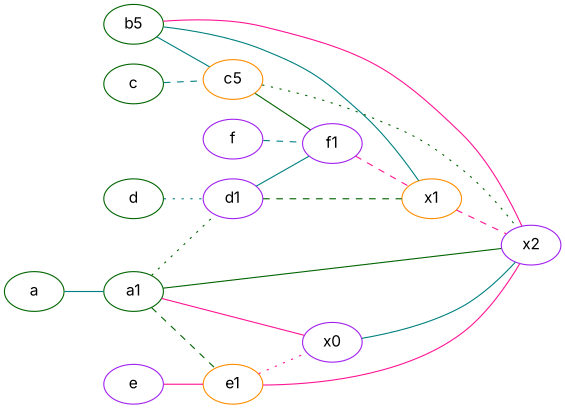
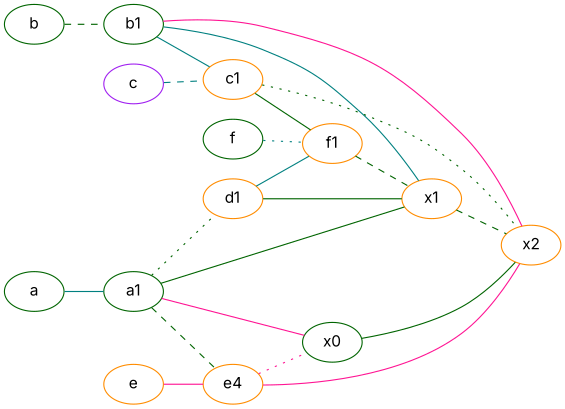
none -> (34, 24)
(134, 24) -> (134, 24)
(233, 80) -> (233, 80)
(134, 84) -> (134, 84)
(233, 139) -> (233, 139)
(283, 141) -> (283, 141)
(332, 144) -> (332, 144)
(382, 171) -> (382, 171)
(134, 199) -> none
(233, 199) -> (233, 199)
(332, 199) -> (332, 199)
(481, 222) -> (481, 222)
(531, 245) -> (531, 245)
(332, 268) -> (283, 245)
(446, 315) -> (446, 315)
(332, 342) -> (332, 342)
(134, 384) -> (134, 384)
(233, 384) -> (233, 384)
